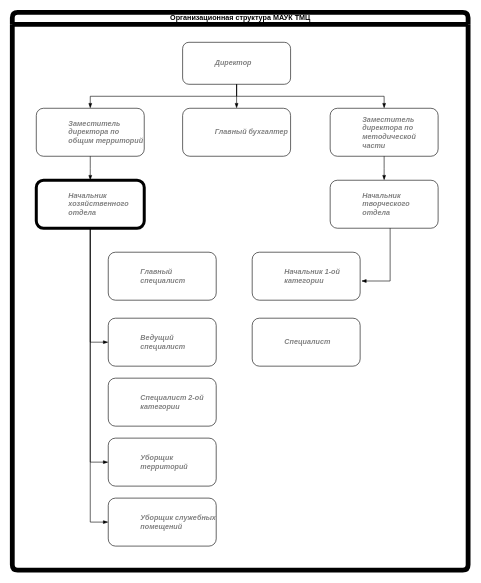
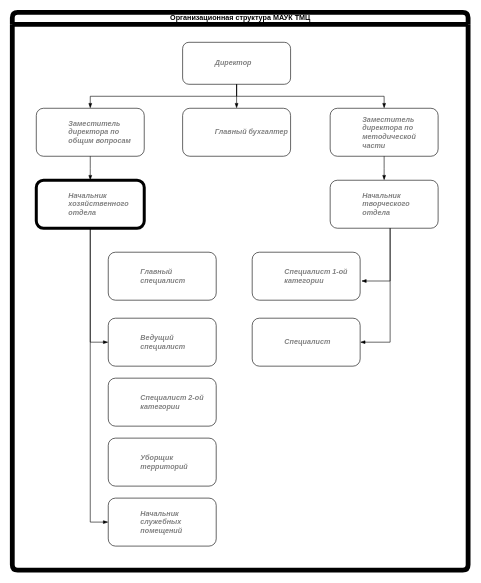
(107, 132) -> (107, 132)
(323, 276) -> (323, 276)
none -> (366, 342)
(102, 462) -> none
(179, 522) -> (179, 522)
